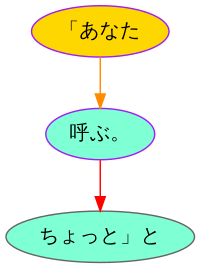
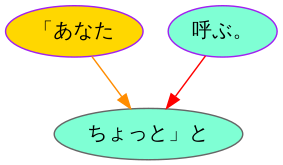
(100, 76) -> (107, 77)
